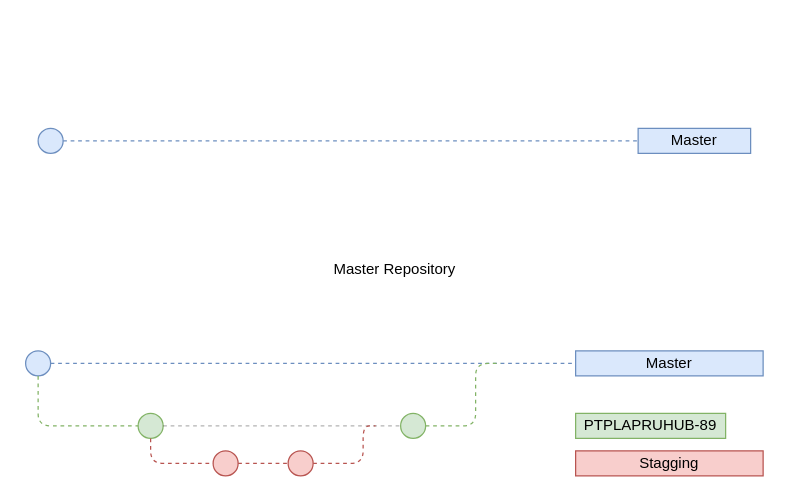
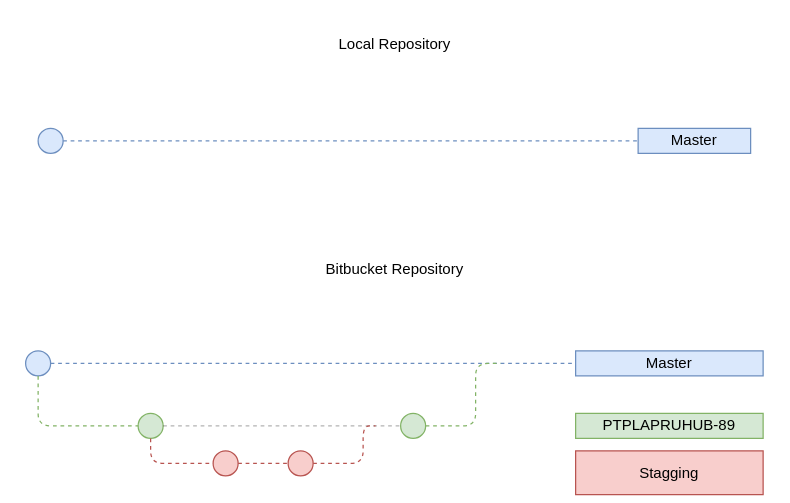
none -> (394, 44)
(395, 269) -> (395, 269)
(651, 426) -> (669, 426)
(669, 463) -> (669, 473)
